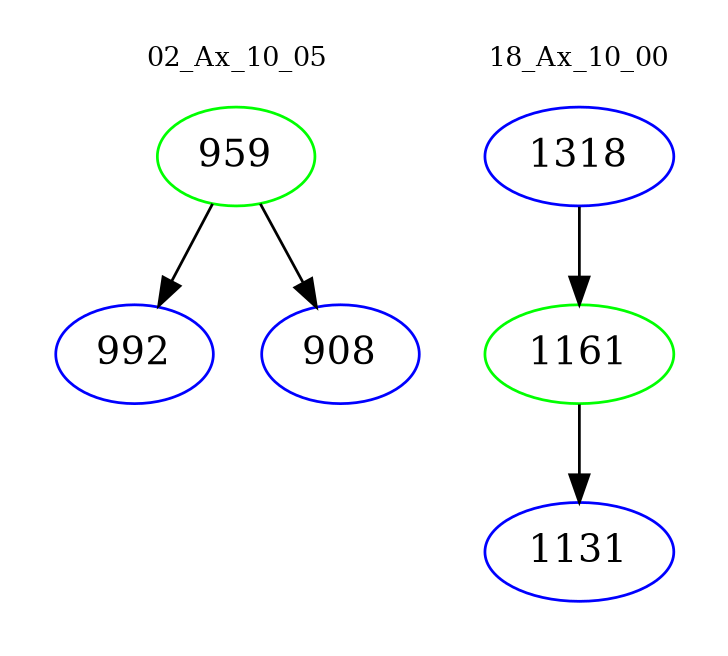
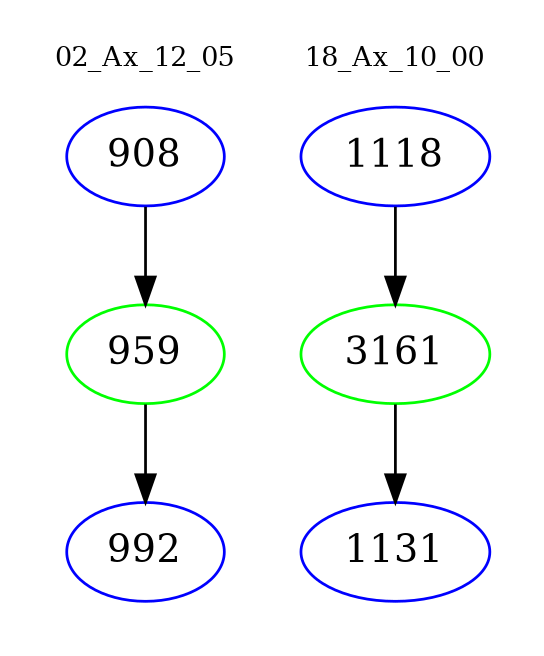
(238, 59) -> (146, 59)
(579, 157) -> (395, 157)
(282, 243) -> (146, 242)
(579, 354) -> (395, 354)
